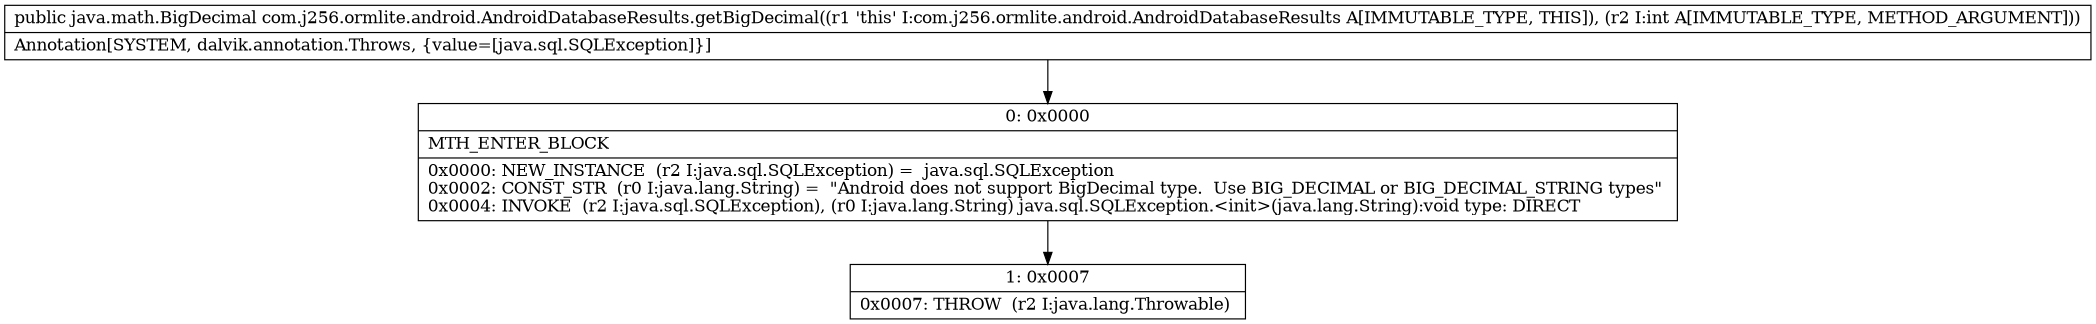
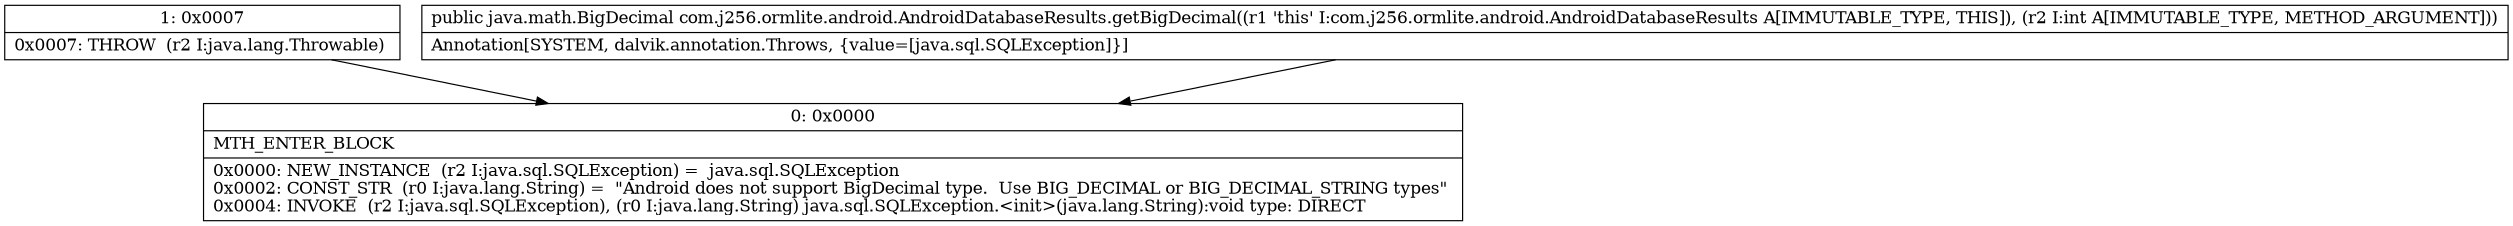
(1048, 237) -> (434, 80)
